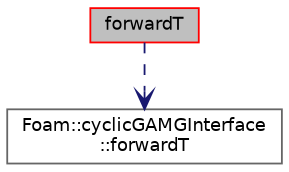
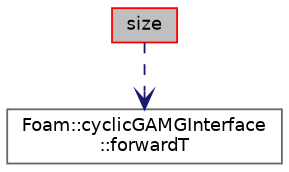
(145, 25) -> (145, 25)
